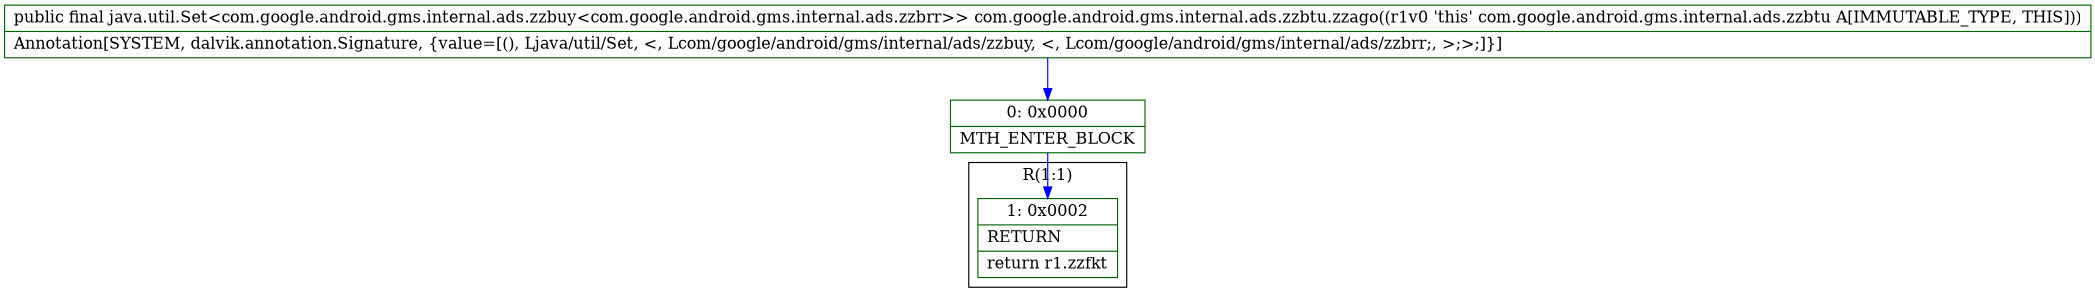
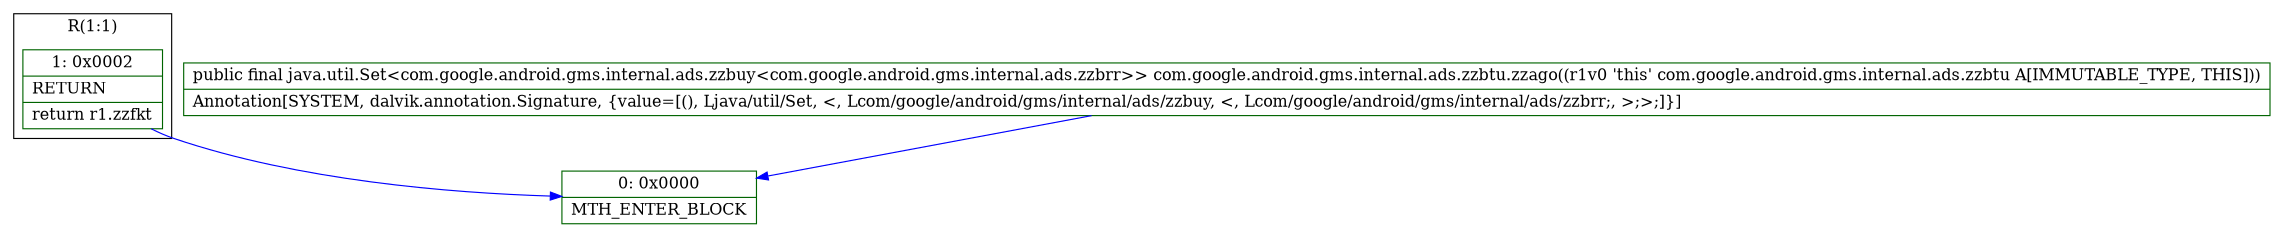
(1048, 170) -> (348, 178)
